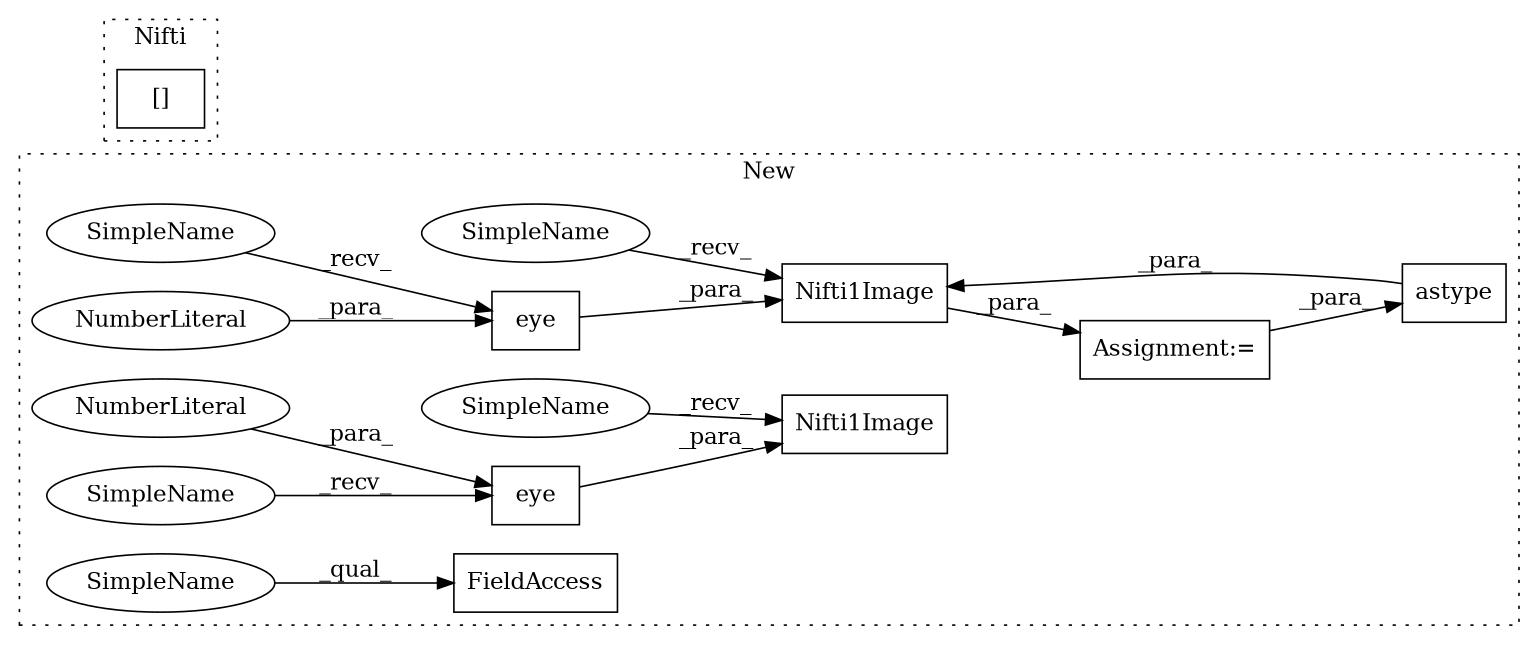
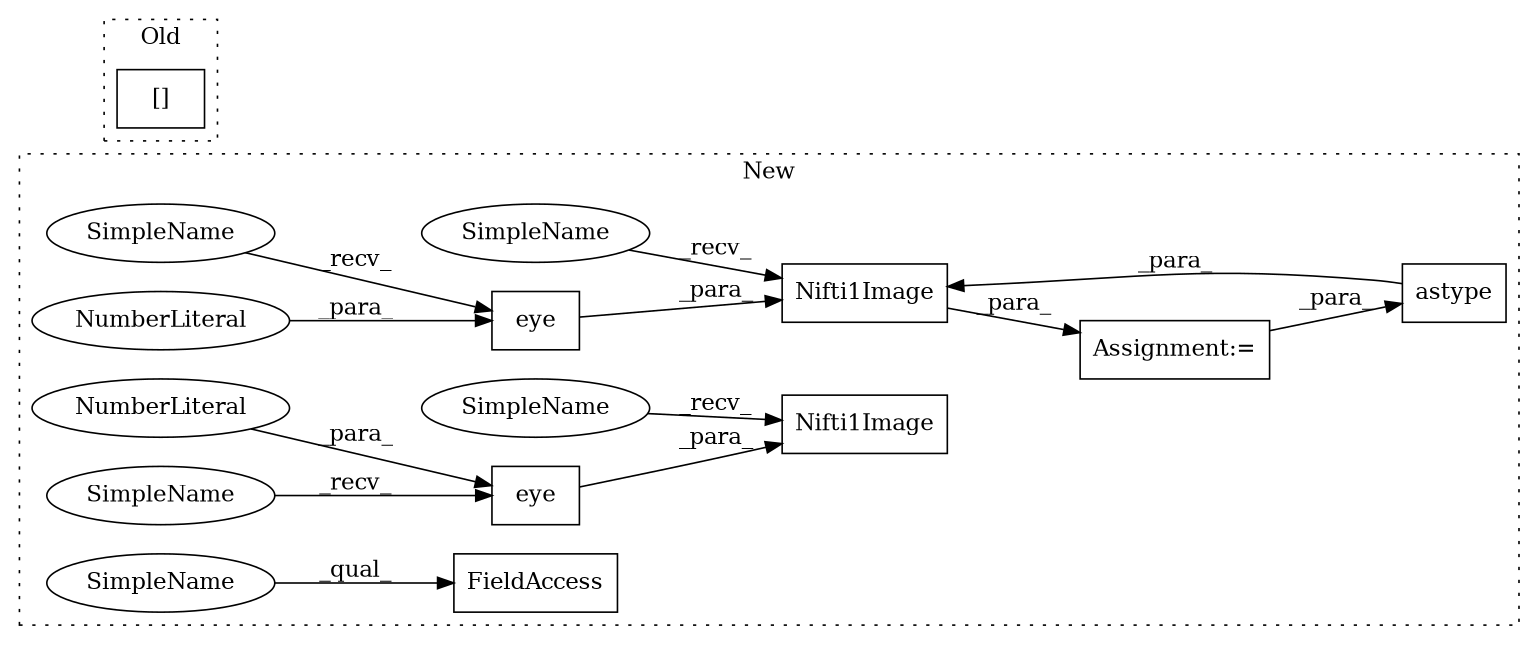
(161, 38) -> (161, 38)
